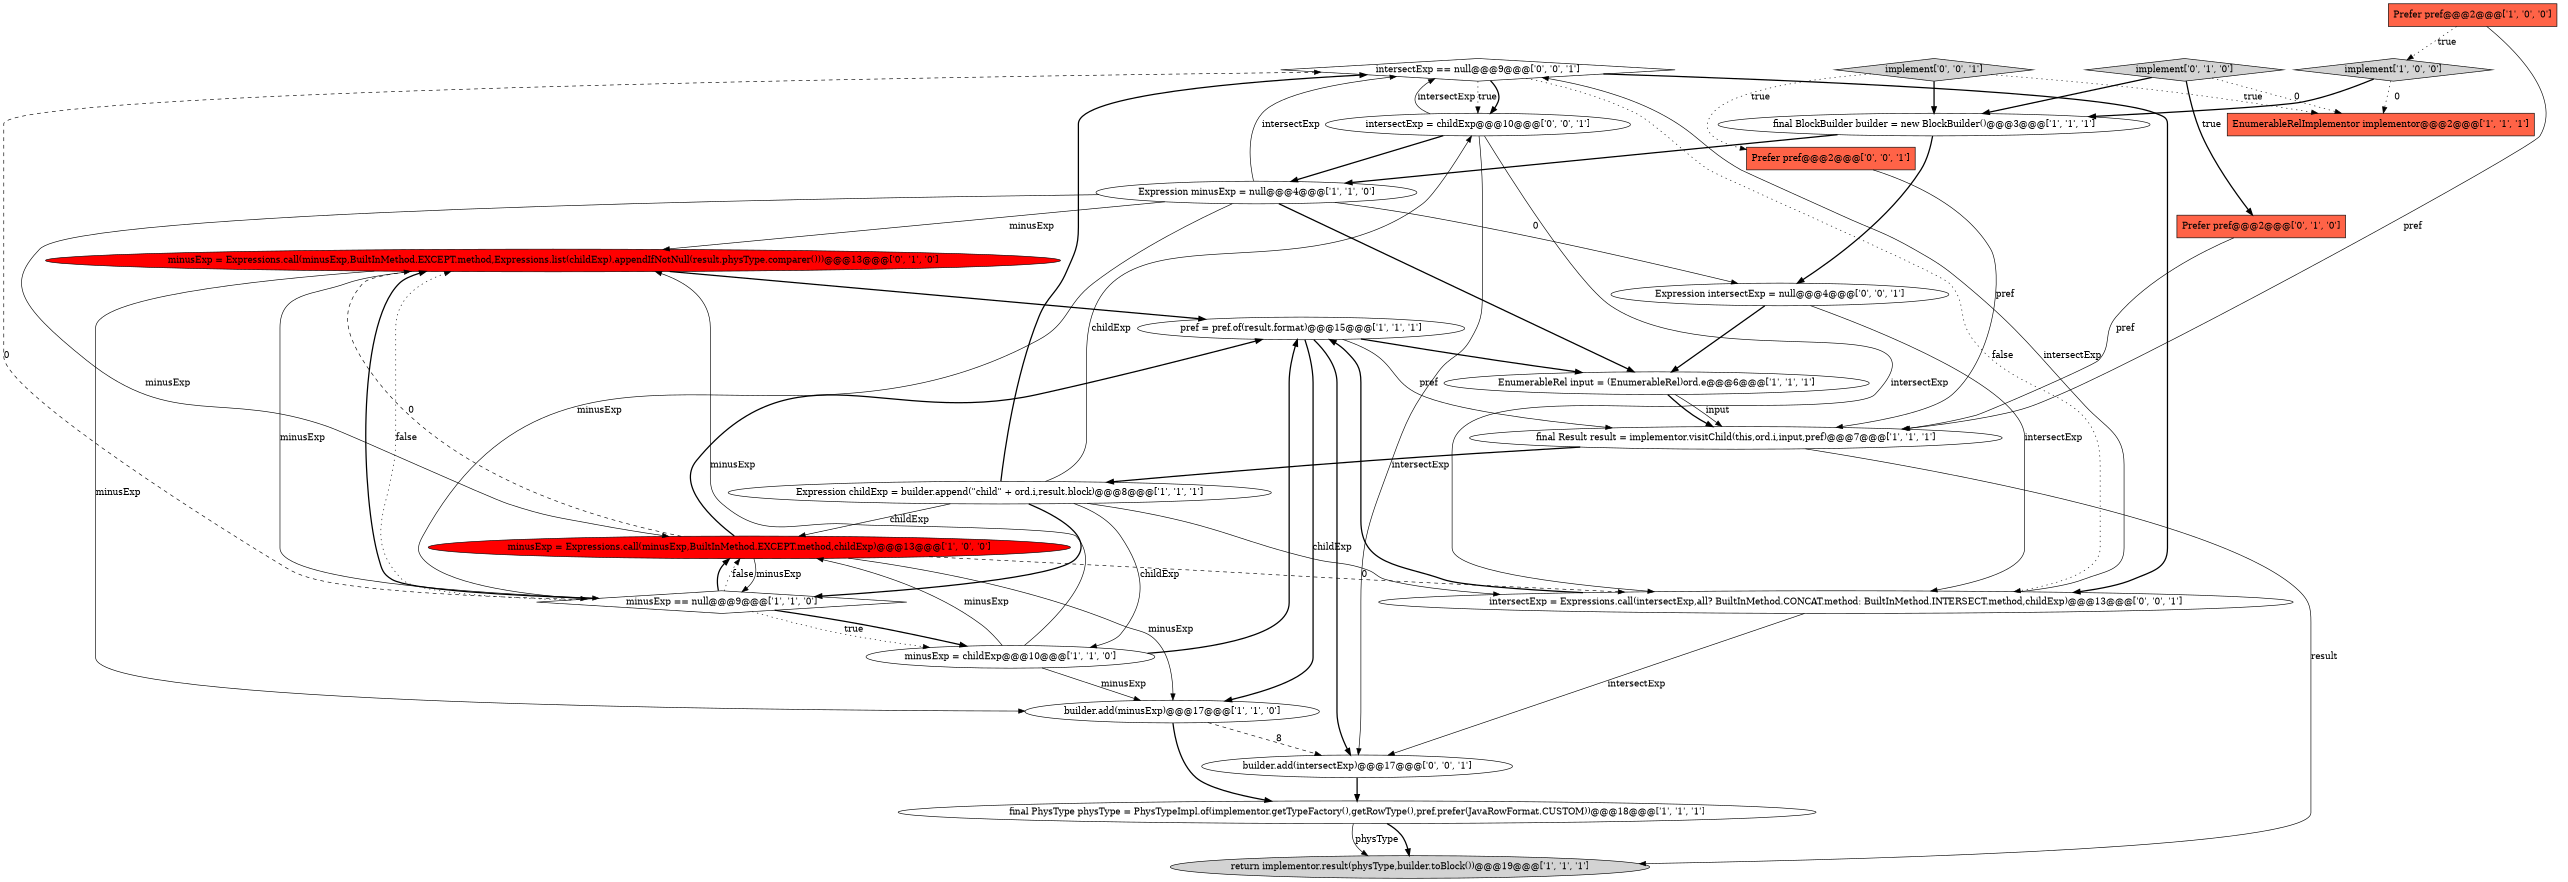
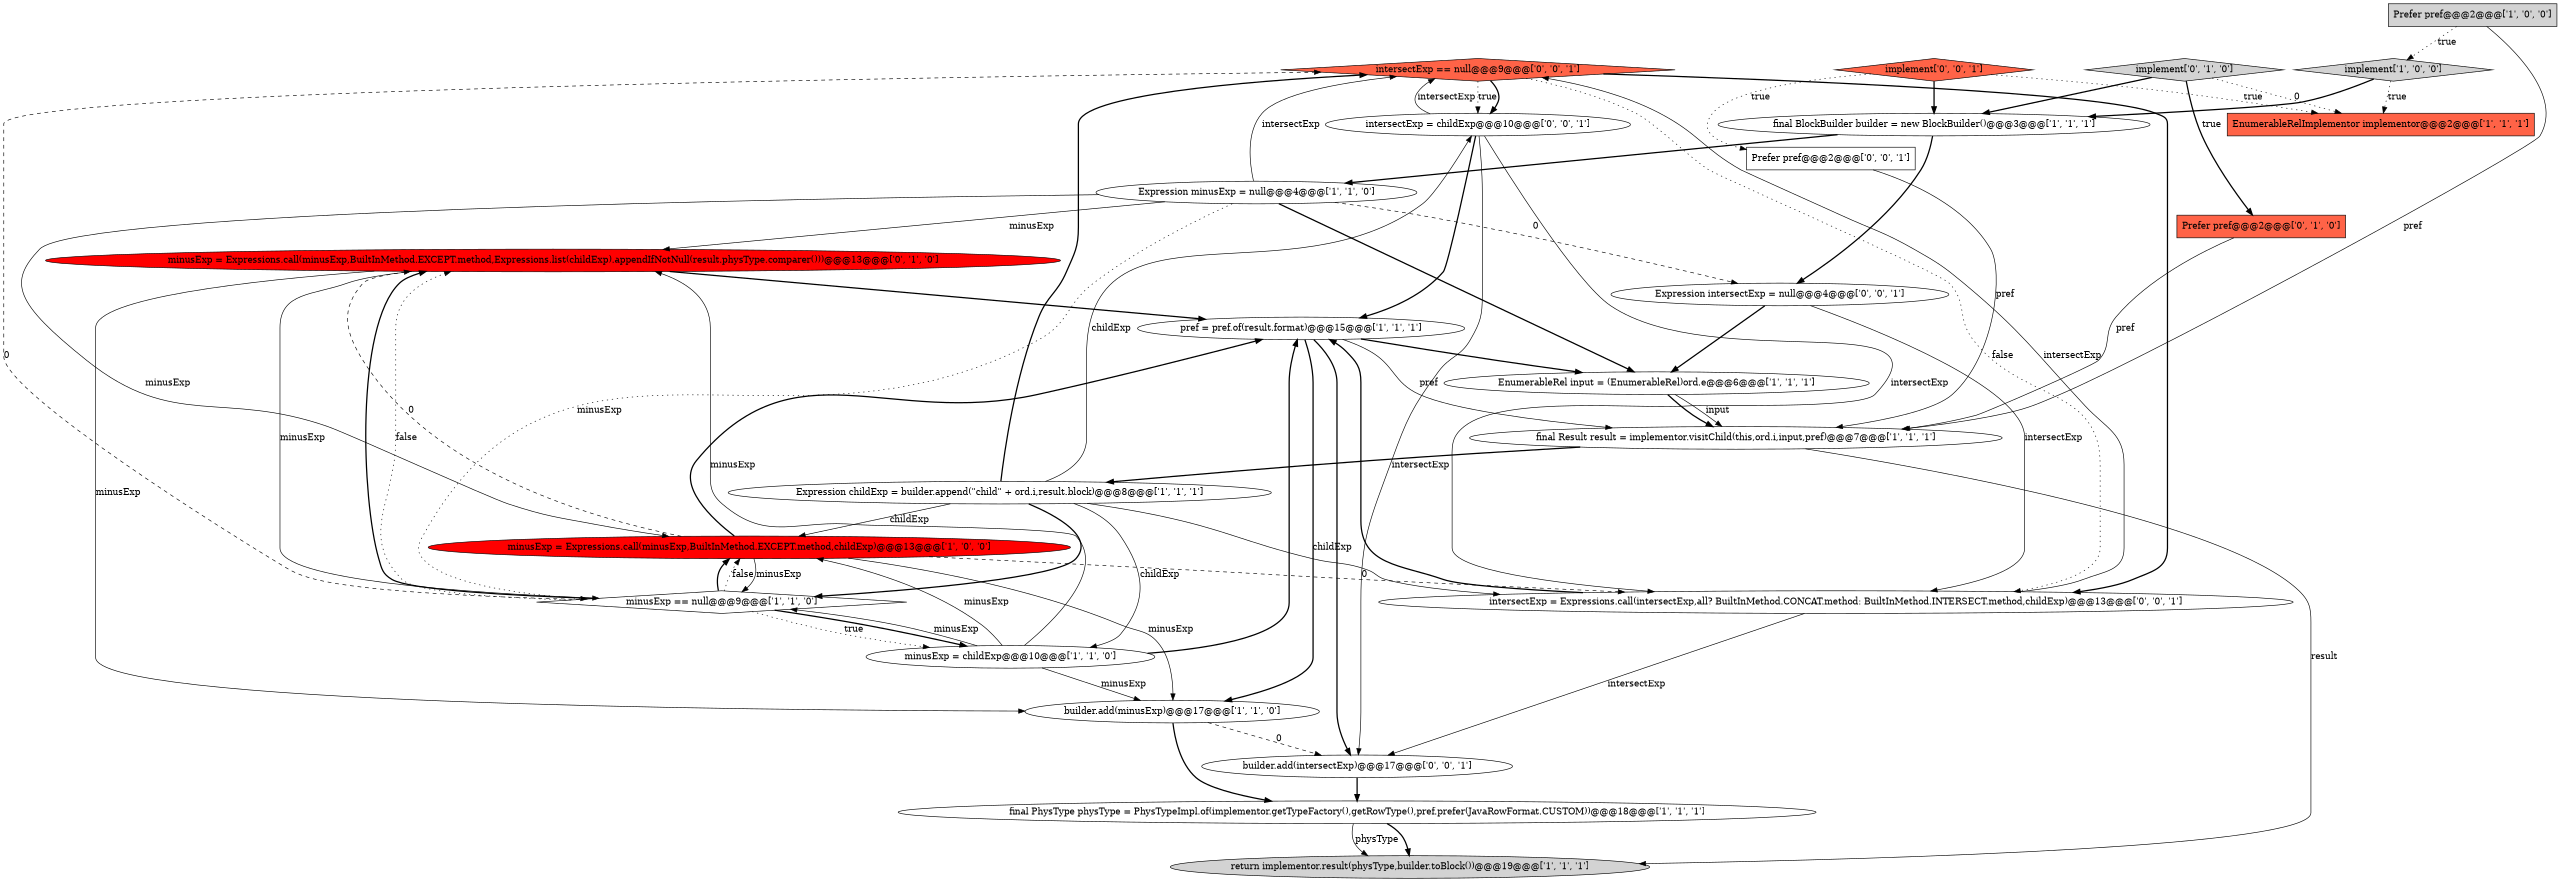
(2473, 15) -> (2473, 15)
(1478, 70) -> (1478, 70)
(1934, 70) -> (1934, 70)
(2397, 97) -> (2397, 97)
(1370, 158) -> (1451, 248)
(1831, 159) -> (1831, 159)
(1534, 237) -> (1534, 237)
(733, 395) -> (733, 395)
none -> (888, 623)
(1279, 739) -> (1279, 739)
